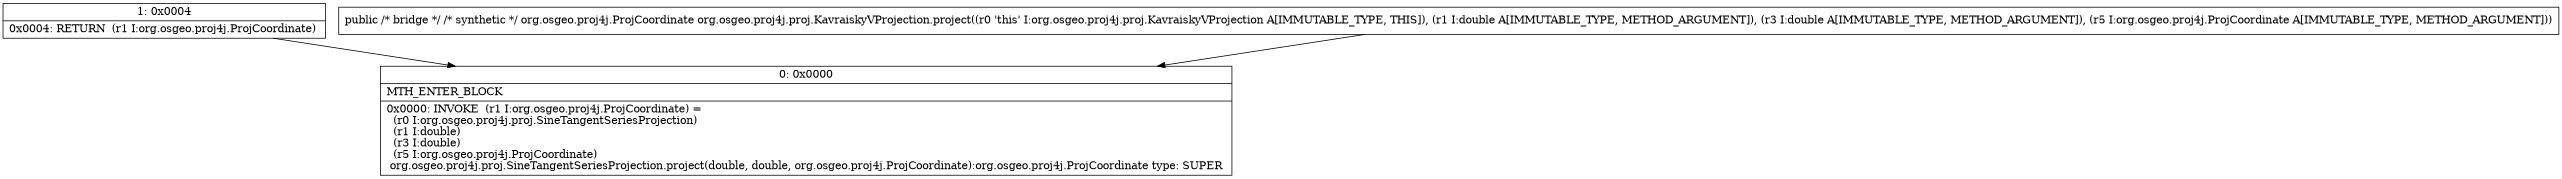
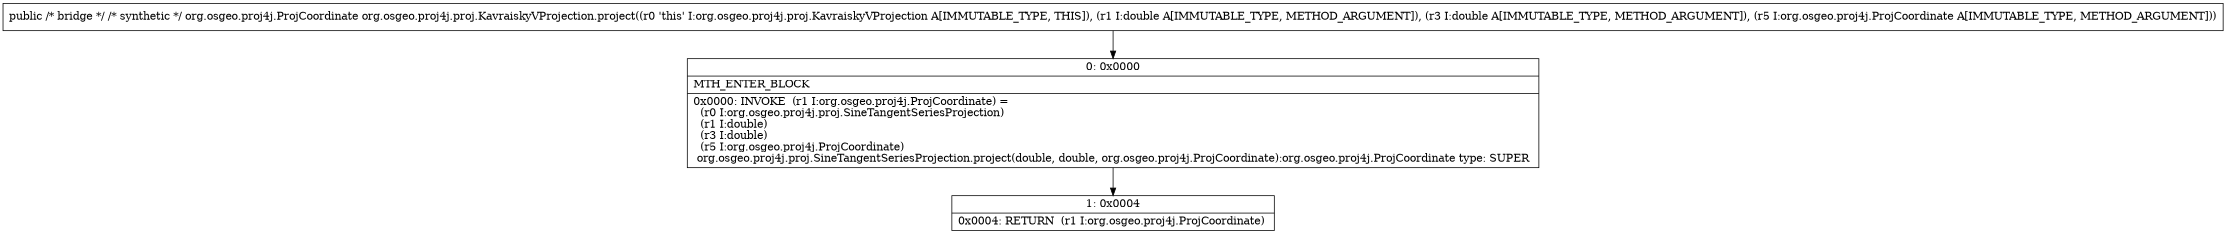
(360, 52) -> (1113, 178)
